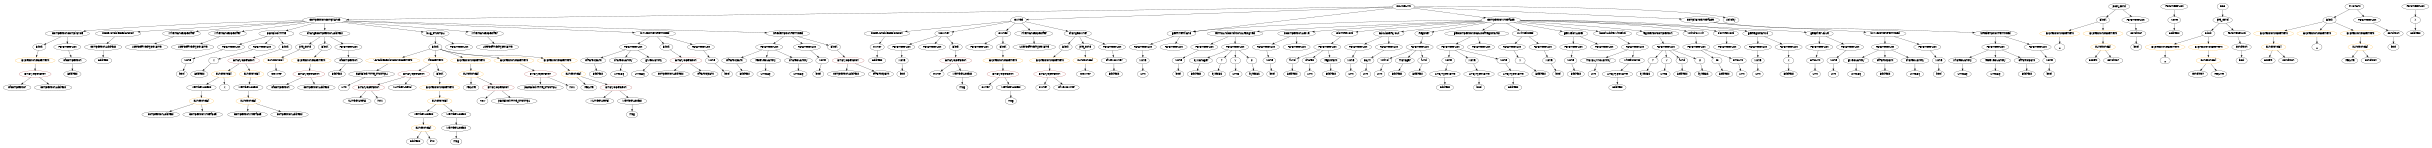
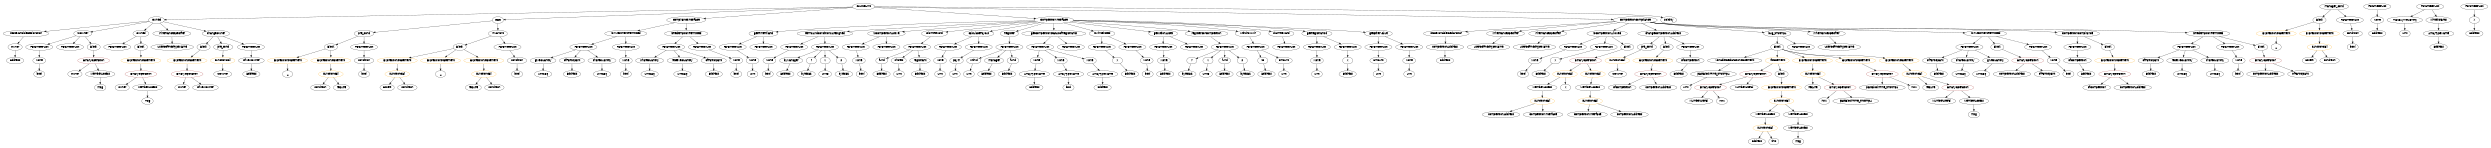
(2119, 7) -> (2334, 7)
(1294, 19) -> (679, 13)
none -> (498, 26)
(276, 34) -> (1607, 34)
(1613, 34) -> none
(393, 61) -> (1735, 61)
